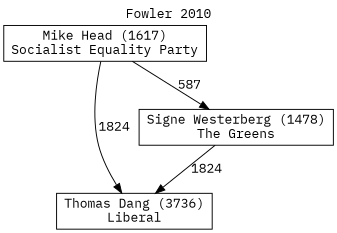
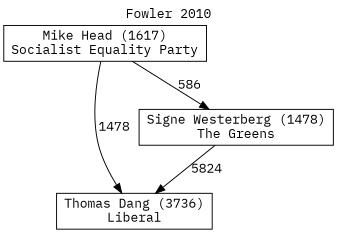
(190, 85) -> (190, 85)
(115, 127) -> (115, 127)
(207, 169) -> (207, 169)
